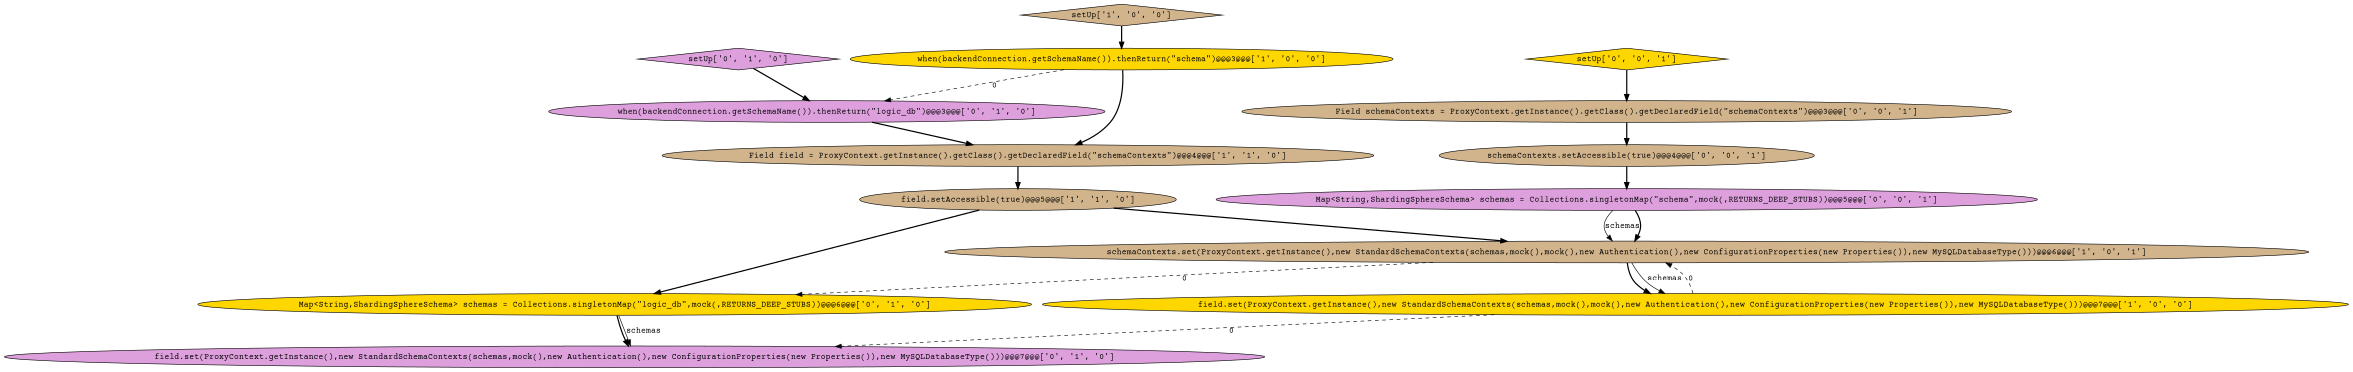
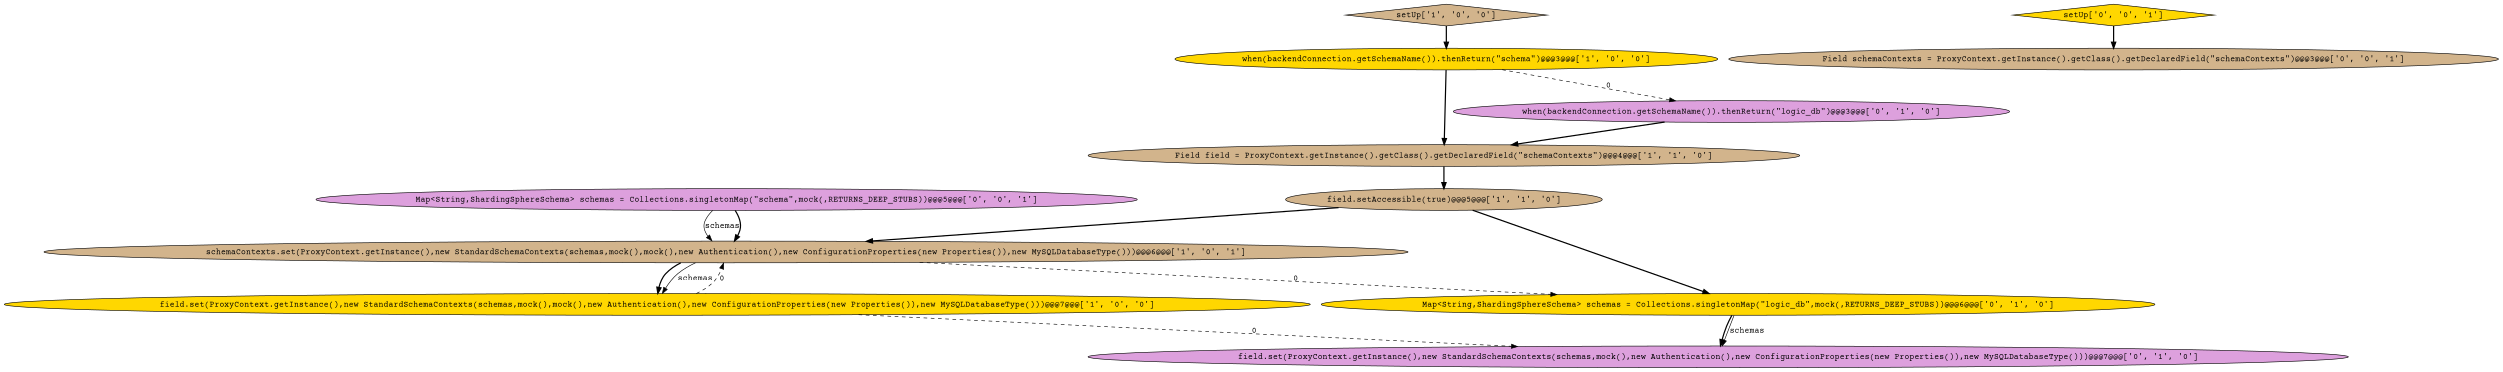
(738, 59) -> none
(1627, 156) -> none
